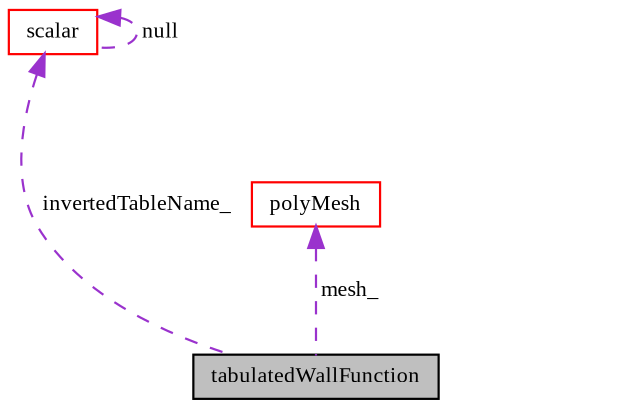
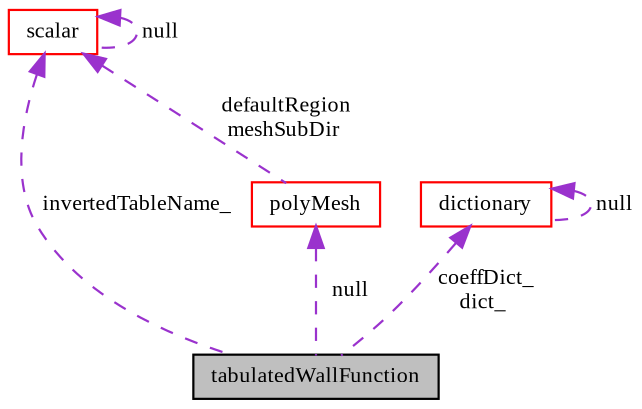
none -> (194, 124)
none -> (486, 204)
(348, 291) -> (348, 291)
